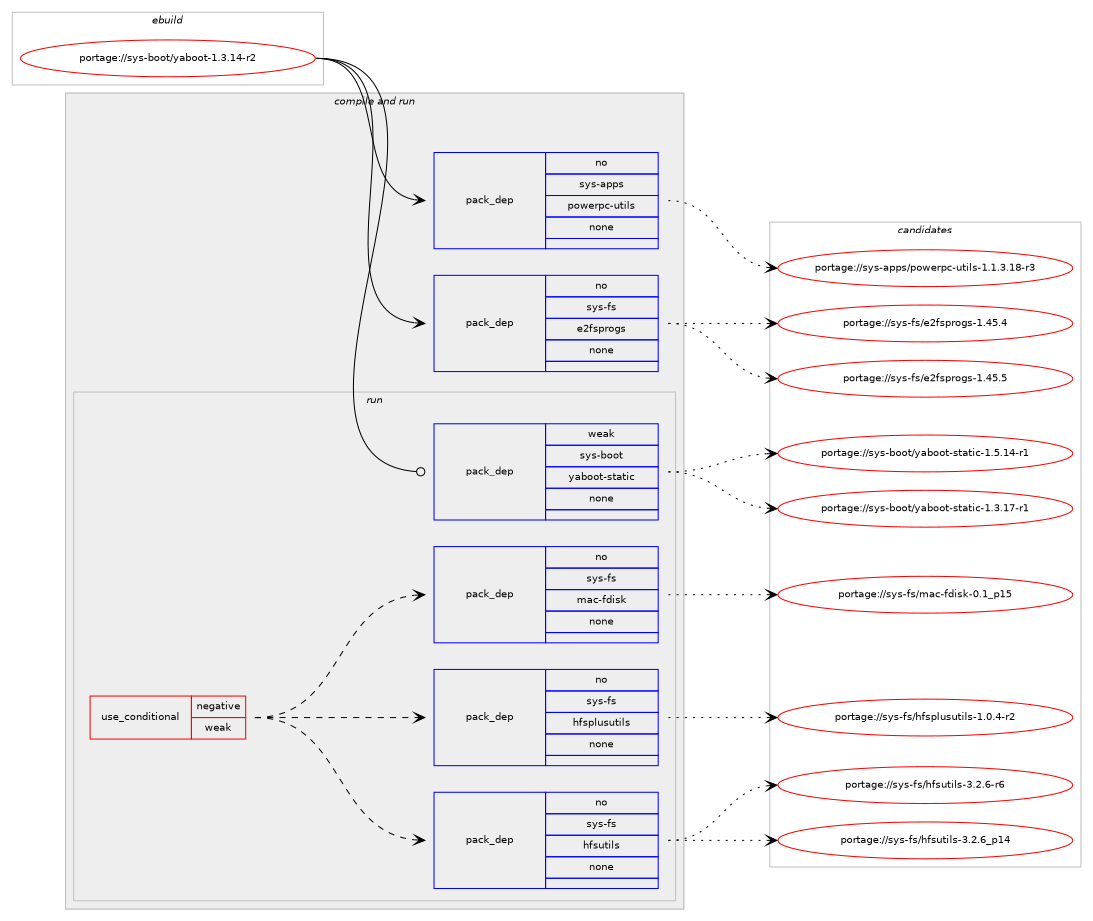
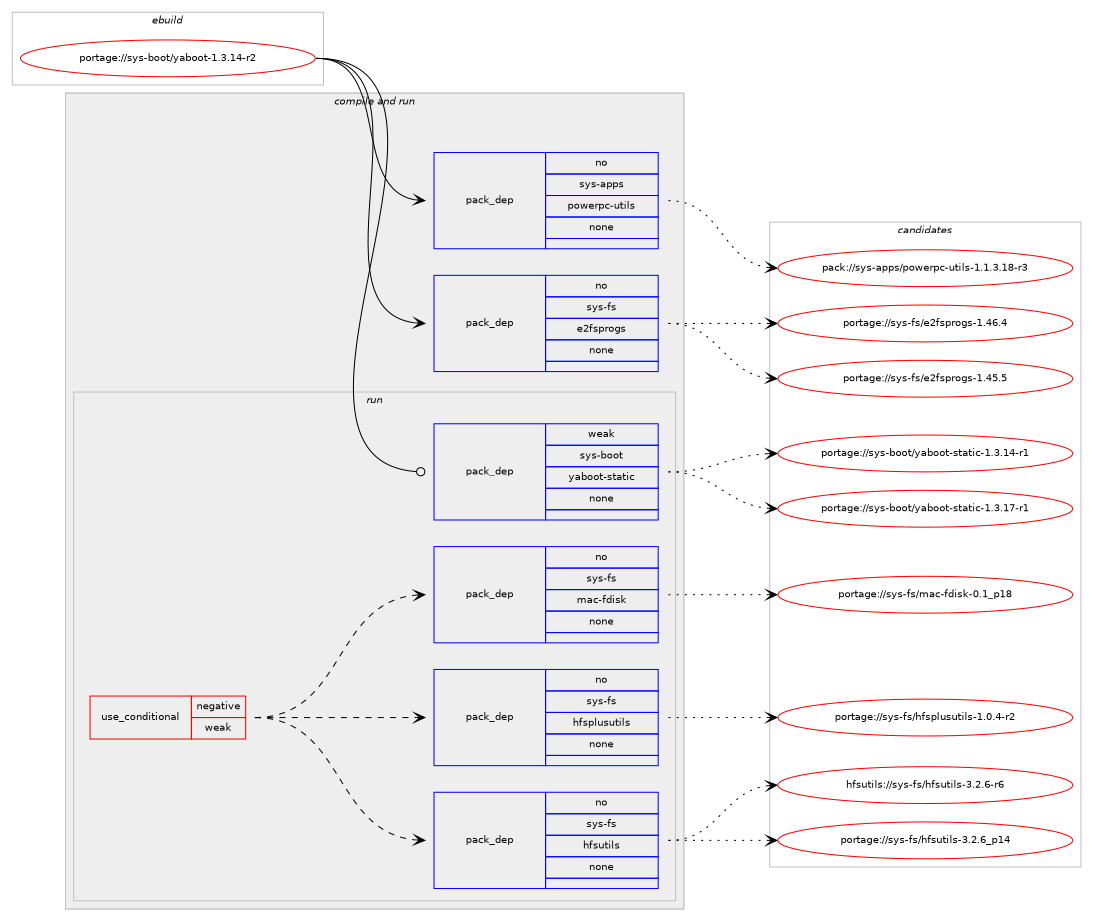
(925, 268) -> (925, 268)
(925, 323) -> (925, 323)
(925, 453) -> (925, 453)
(925, 595) -> (925, 595)
(925, 785) -> (925, 785)
